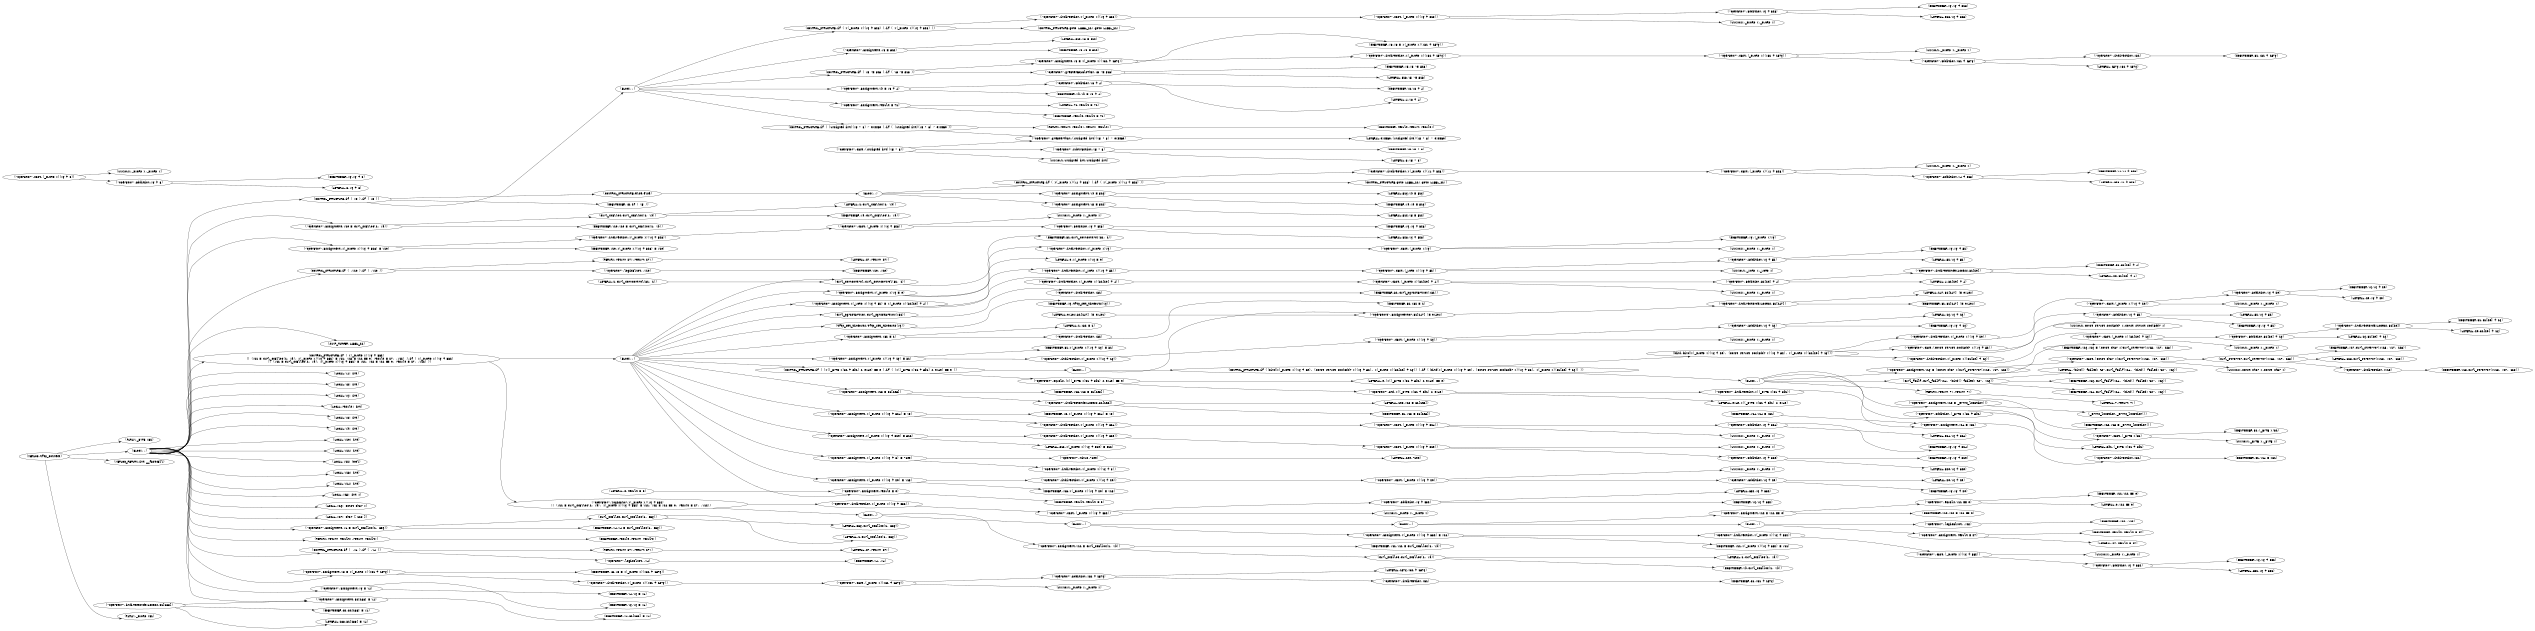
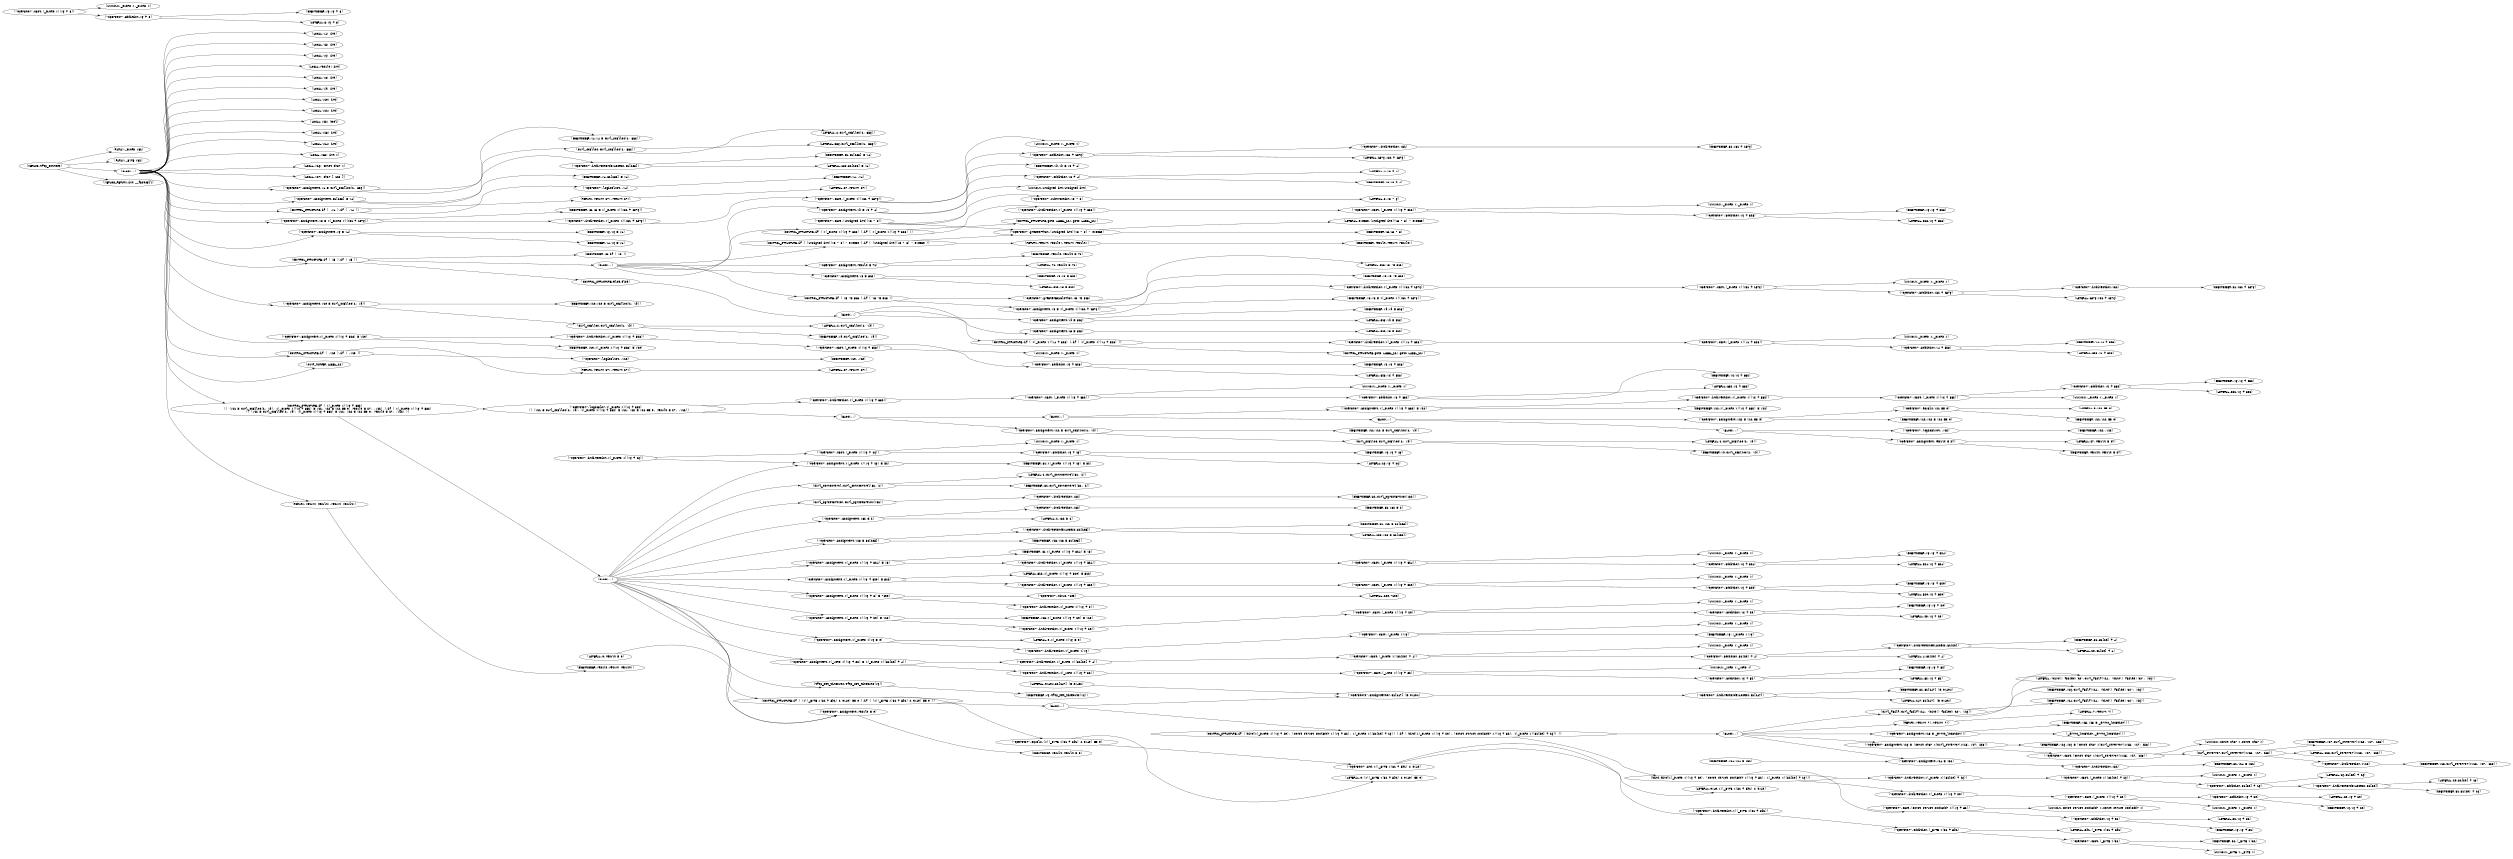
(1246, 150) -> (1238, 232)
(744, 282) -> (954, 480)
(976, 359) -> (724, 461)
(244, 603) -> (484, 173)
